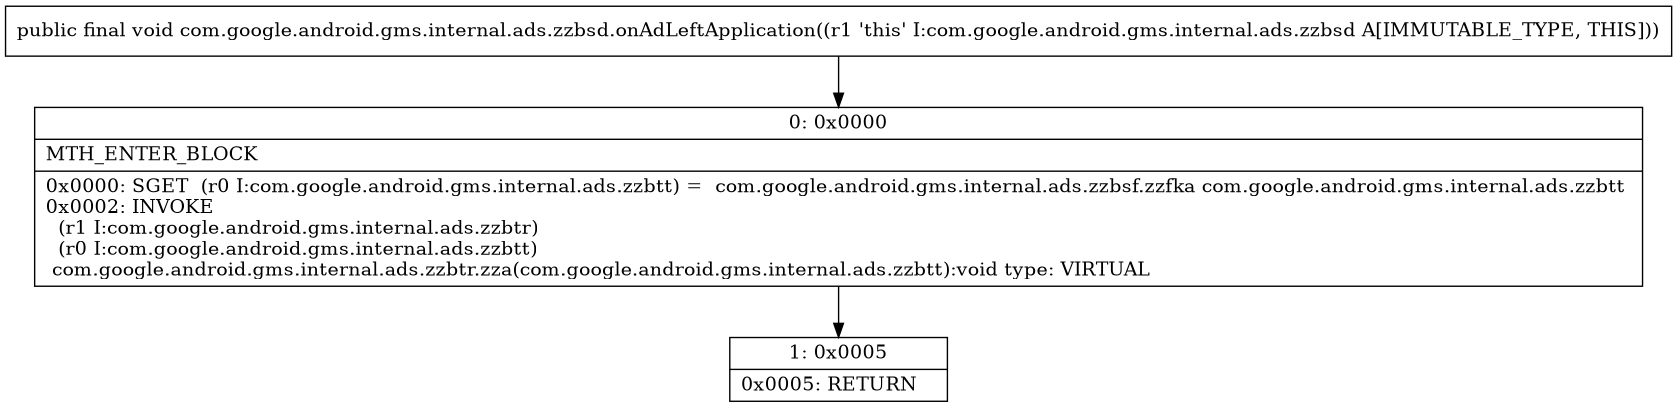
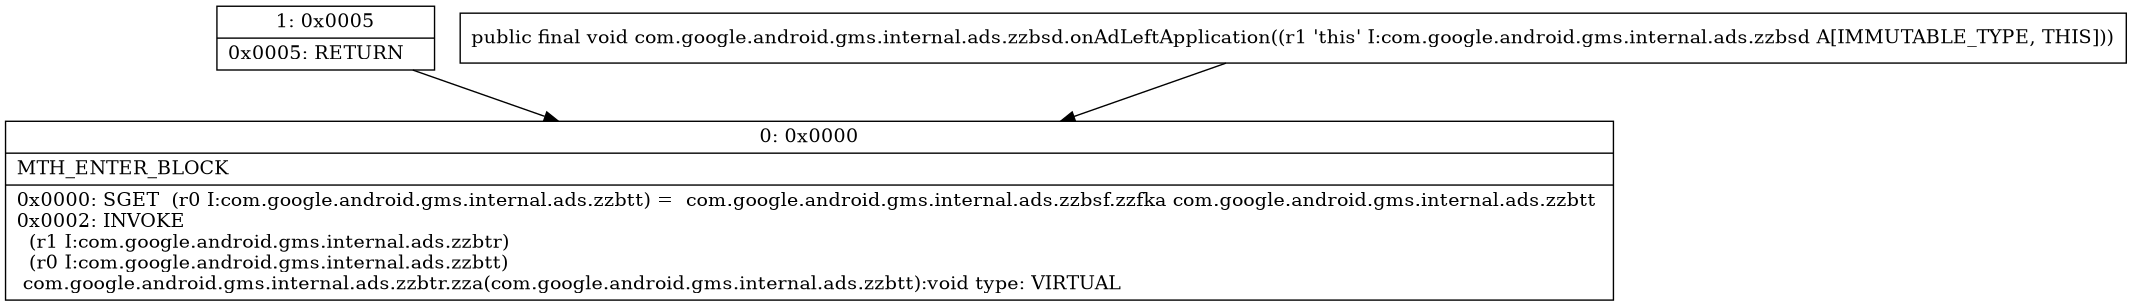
(839, 305) -> (479, 93)
